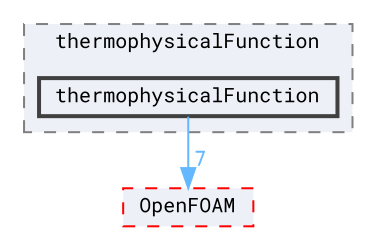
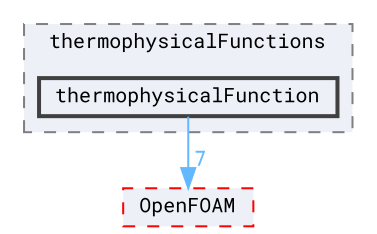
(188, 43) -> (188, 43)
